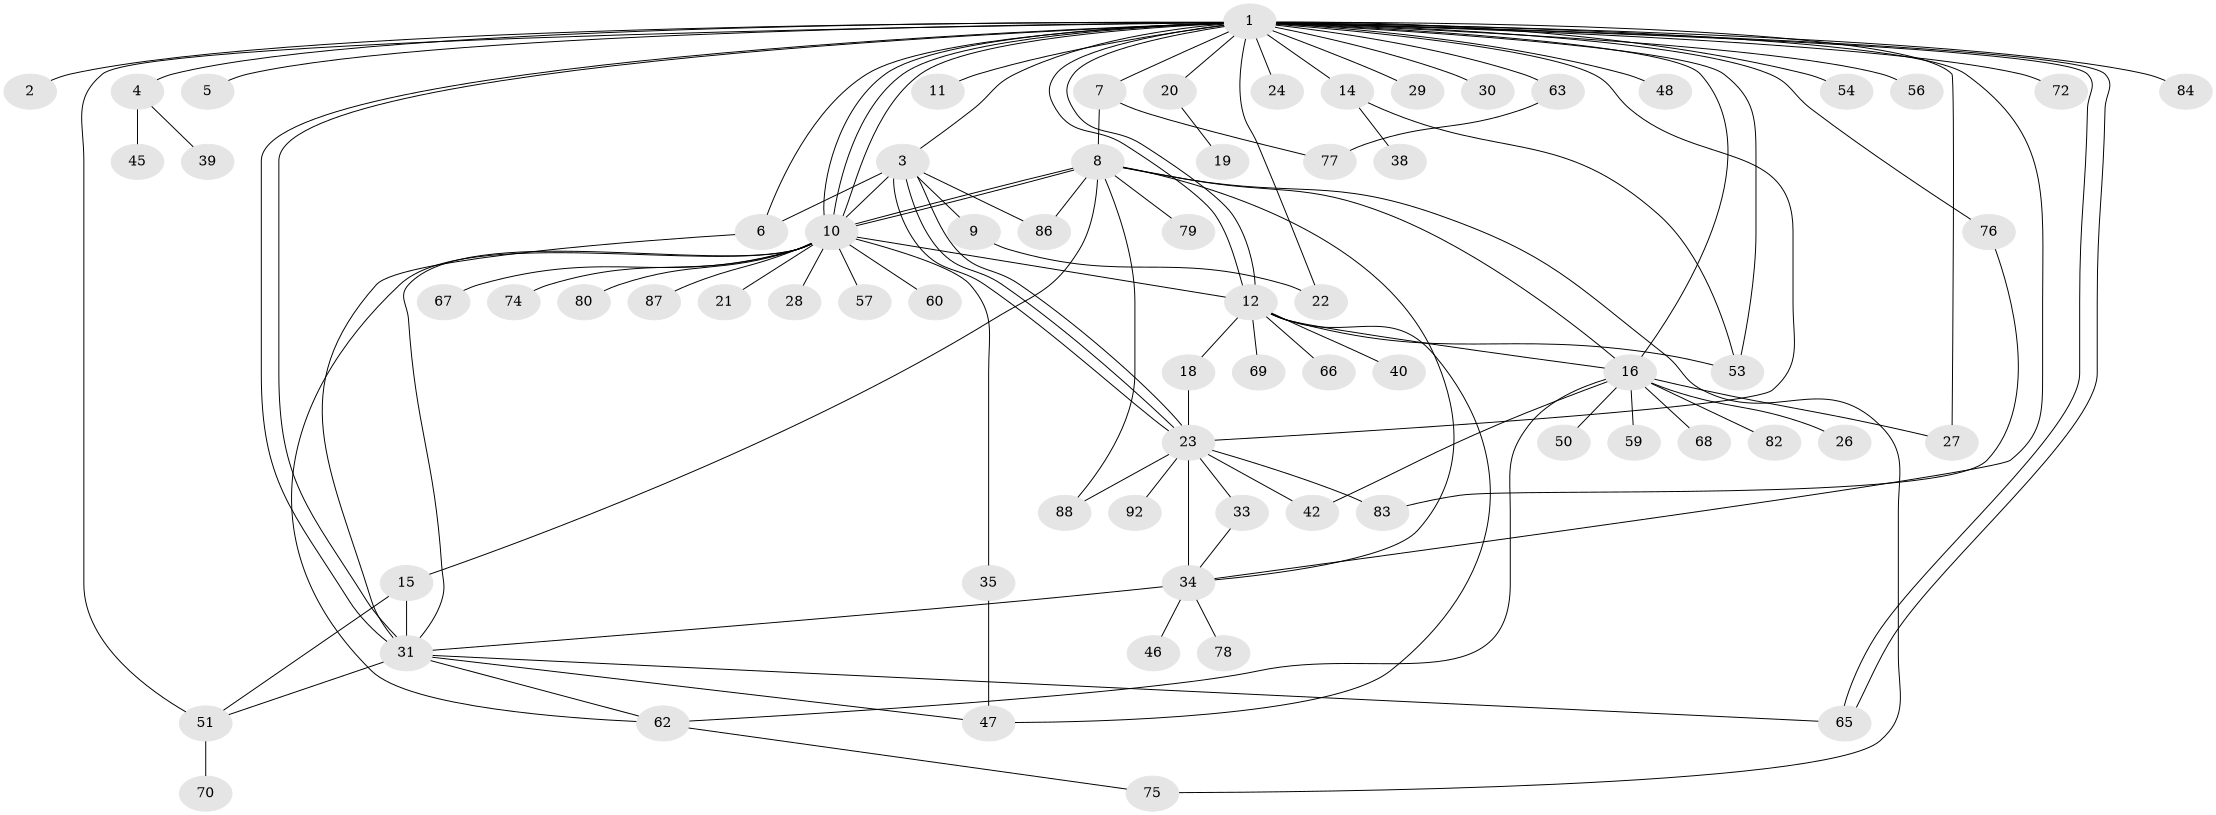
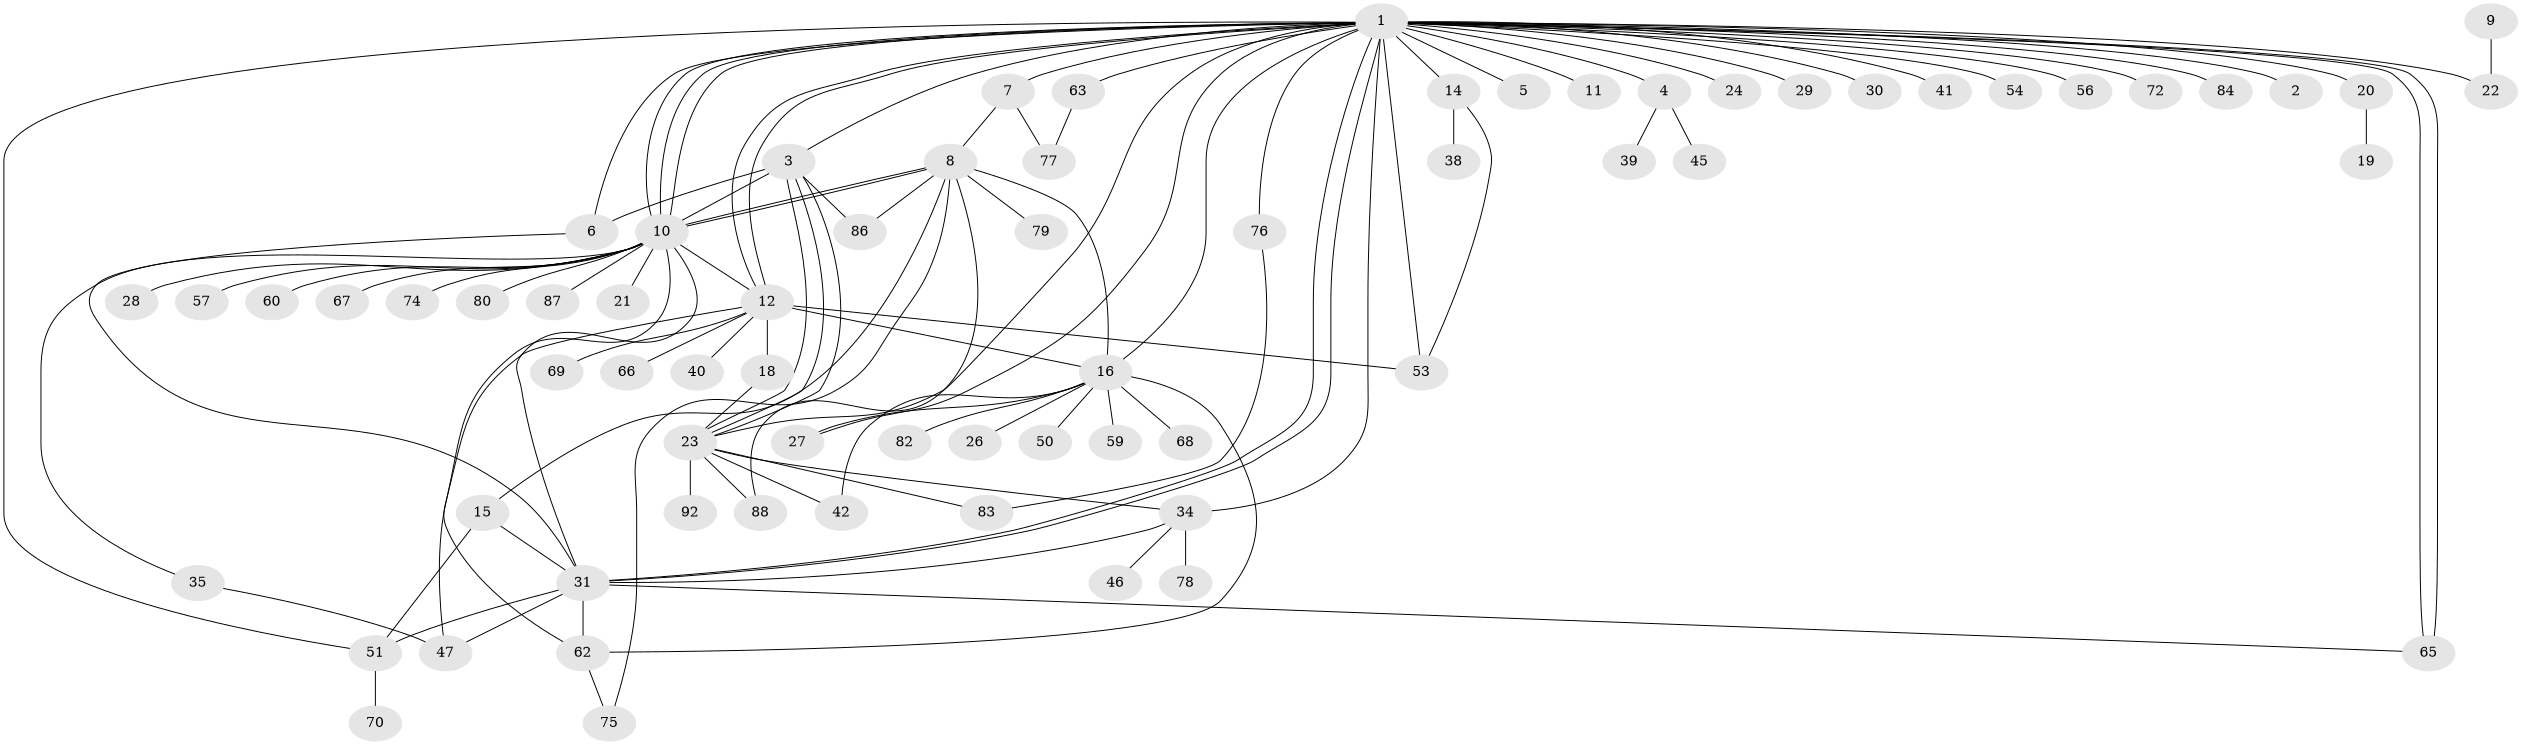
(1665, 92) -> (1945, 92)
(937, 196) -> none
(1445, 384) -> none
(1242, 513) -> none
